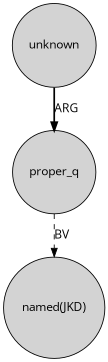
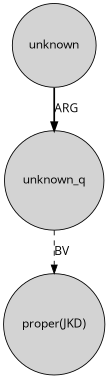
(54, 172) -> (54, 180)
(54, 308) -> (54, 324)
